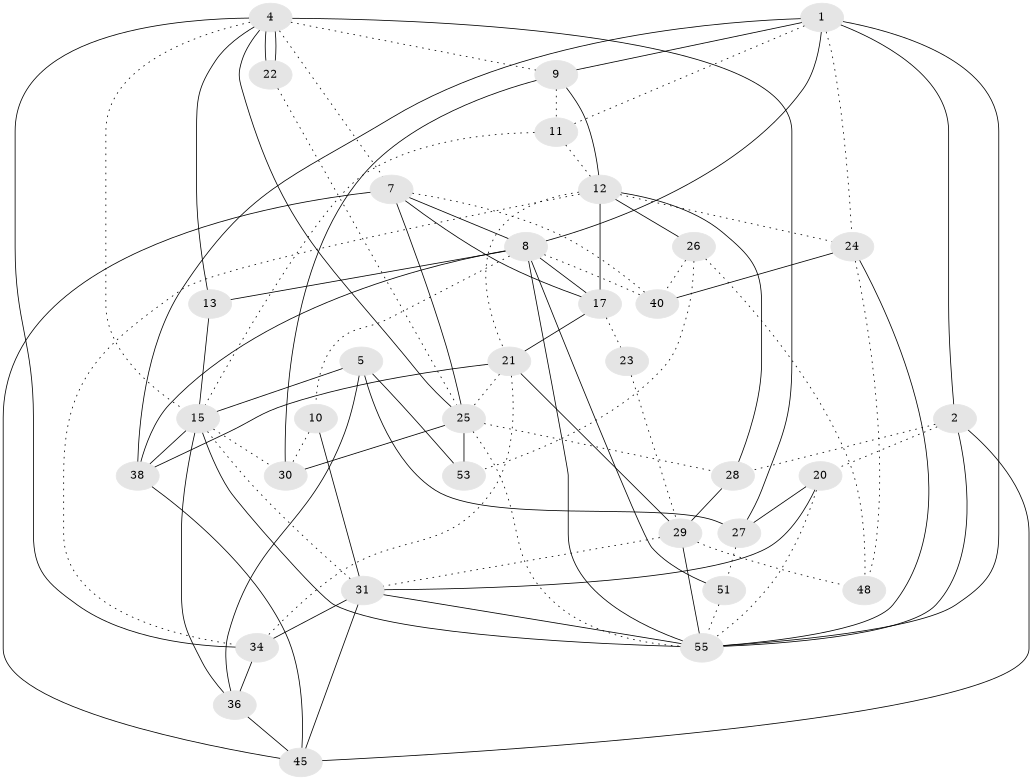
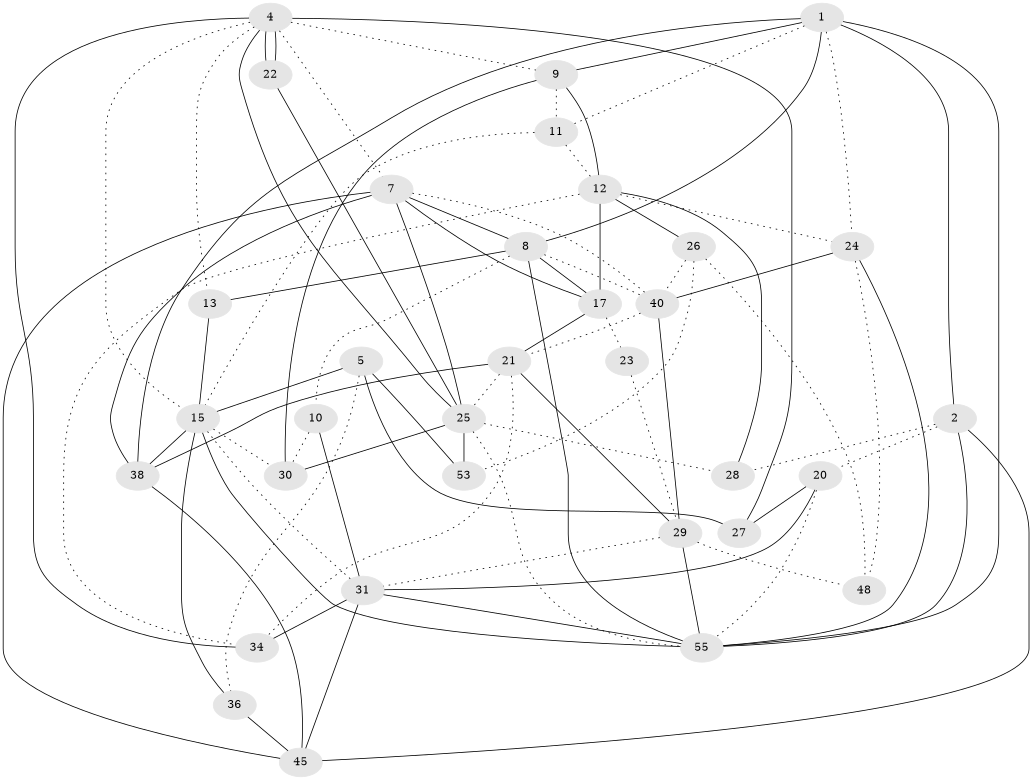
(197, 148) -> (197, 148)
(491, 244) -> (585, 335)
(367, 247) -> (367, 247)
(306, 312) -> (212, 266)
(707, 505) -> (669, 419)
(284, 531) -> (284, 531)
(724, 591) -> none
(246, 677) -> none
